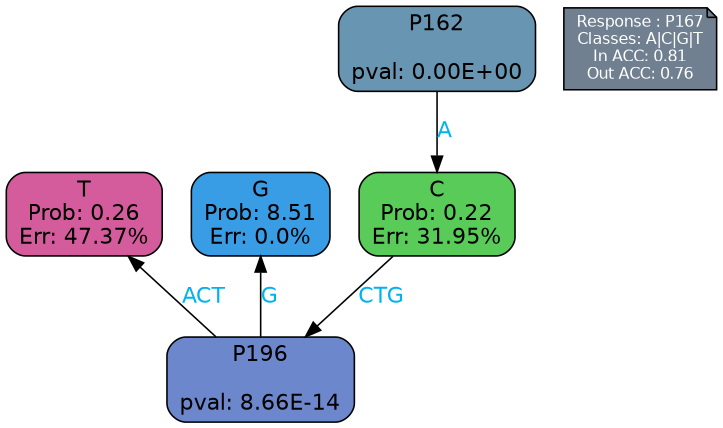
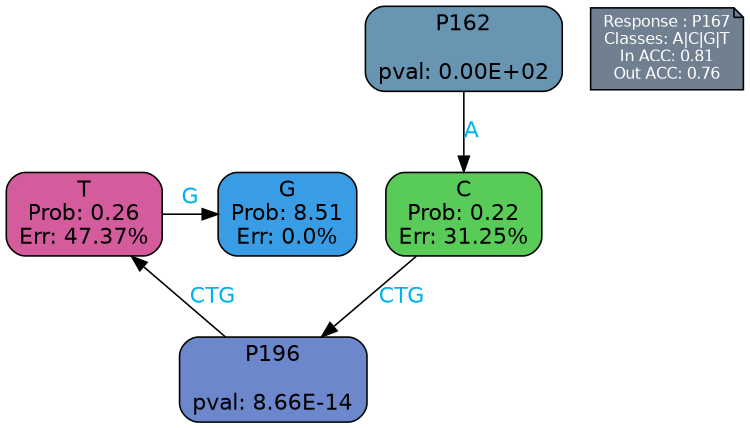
(437, 49) -> (464, 49)
(437, 214) -> (464, 214)
(204, 297) -> (213, 297)
(261, 305) -> (182, 214)
